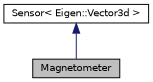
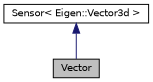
(76, 68) -> (76, 68)
